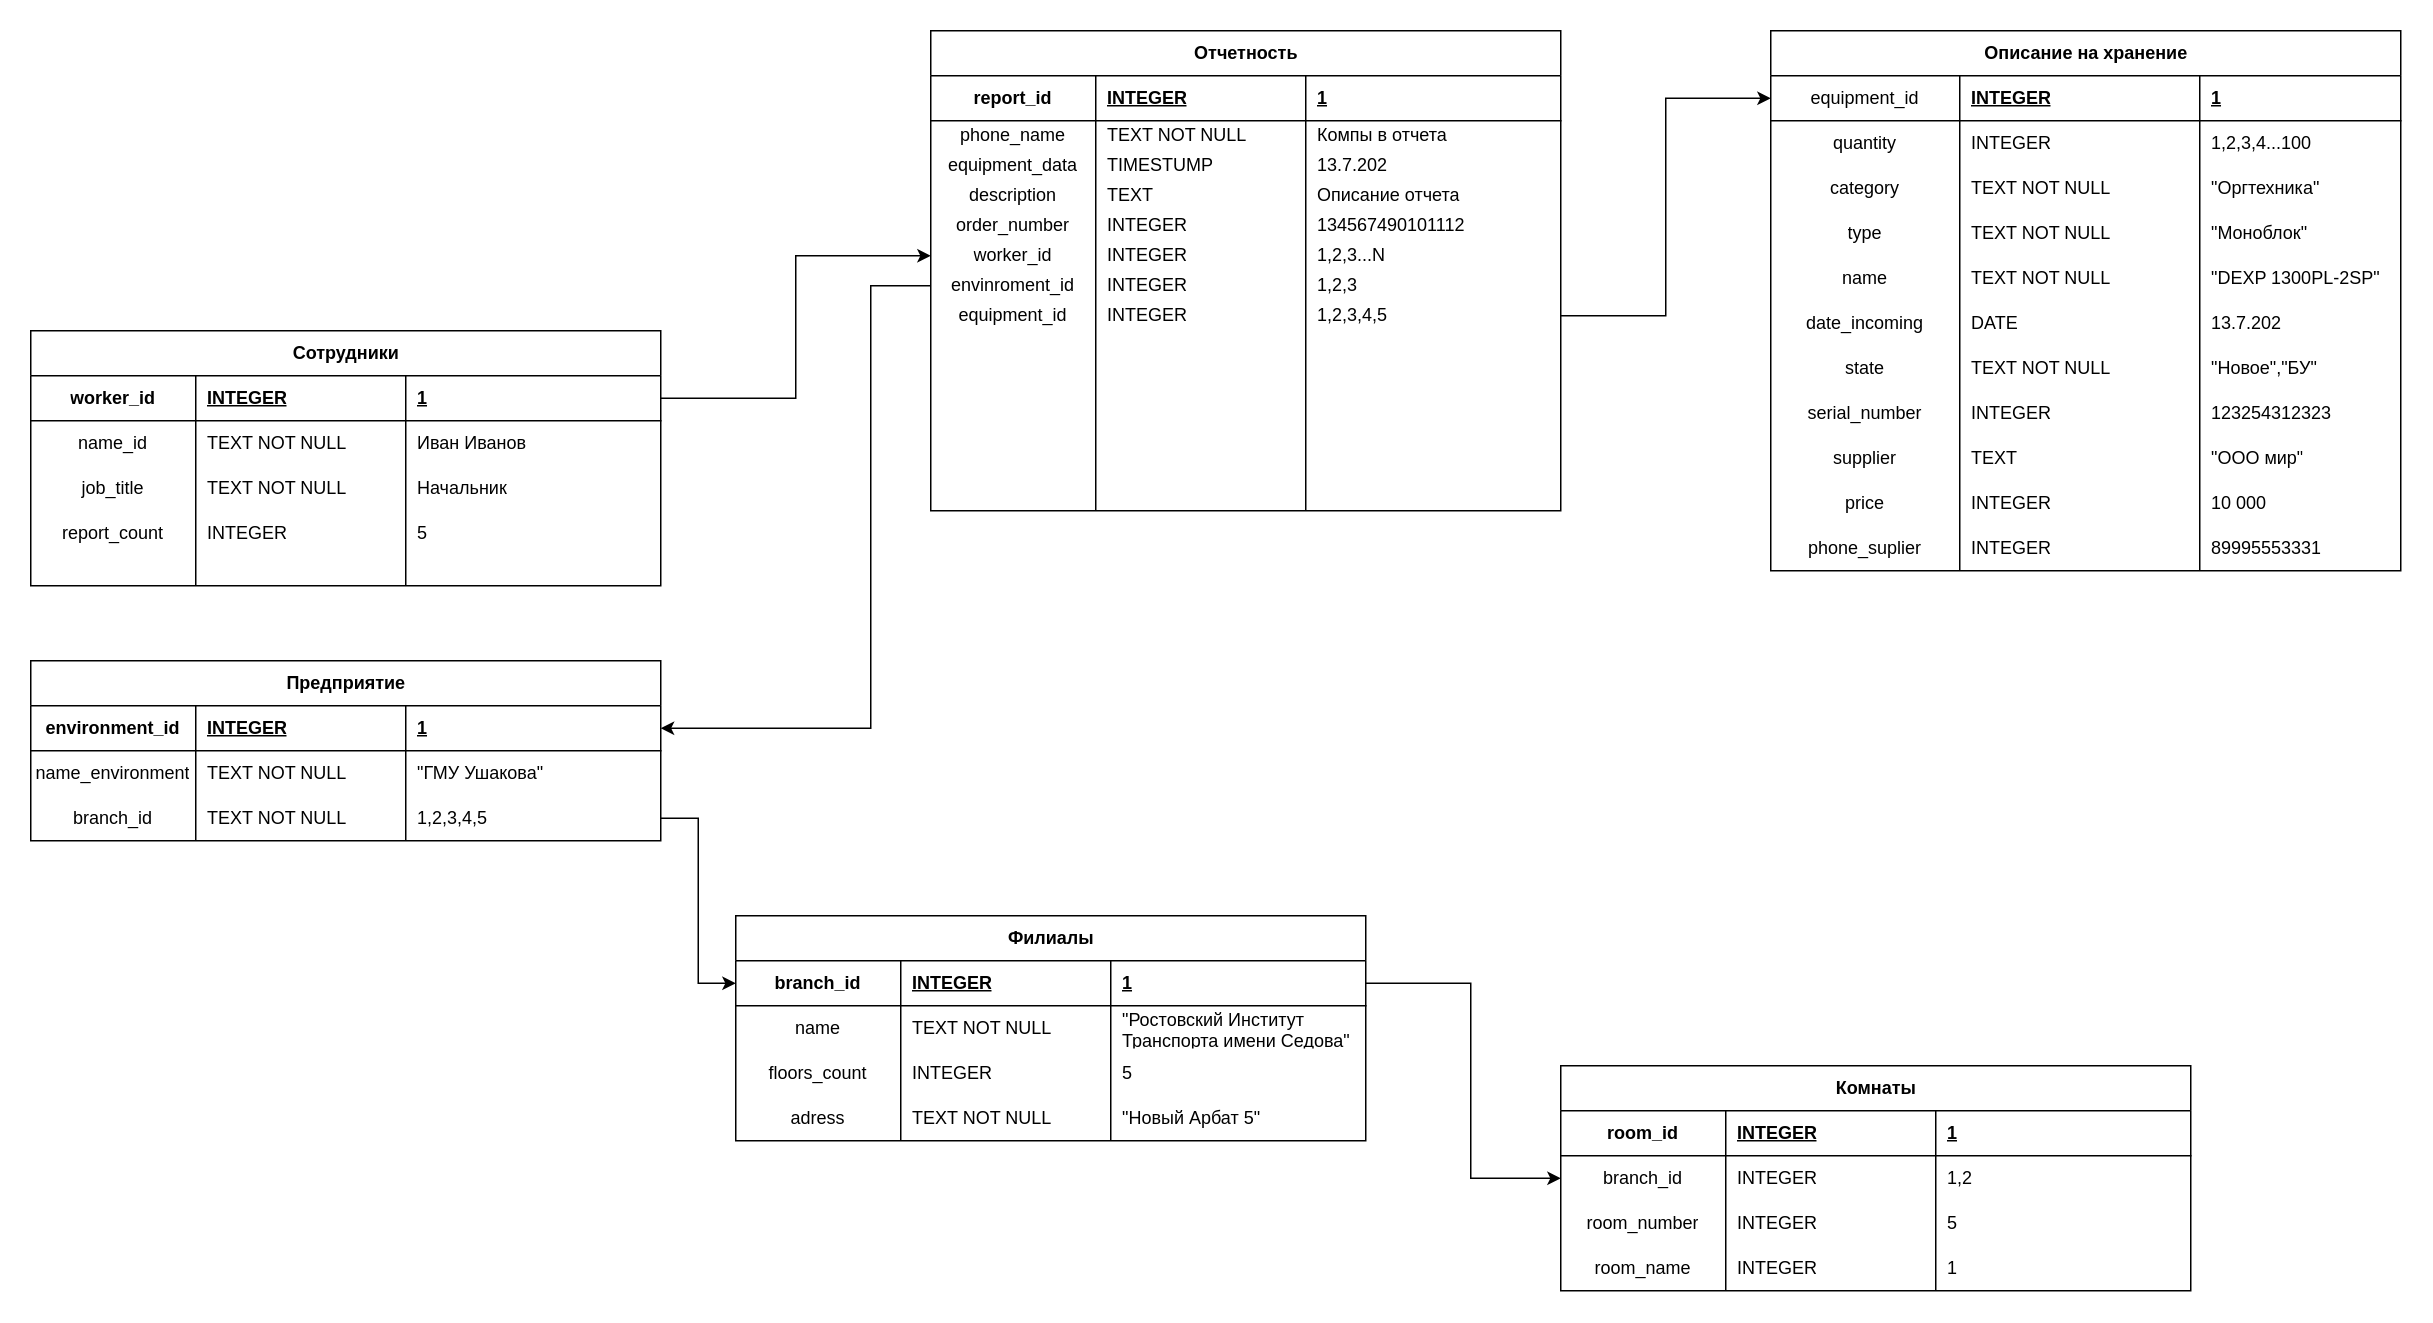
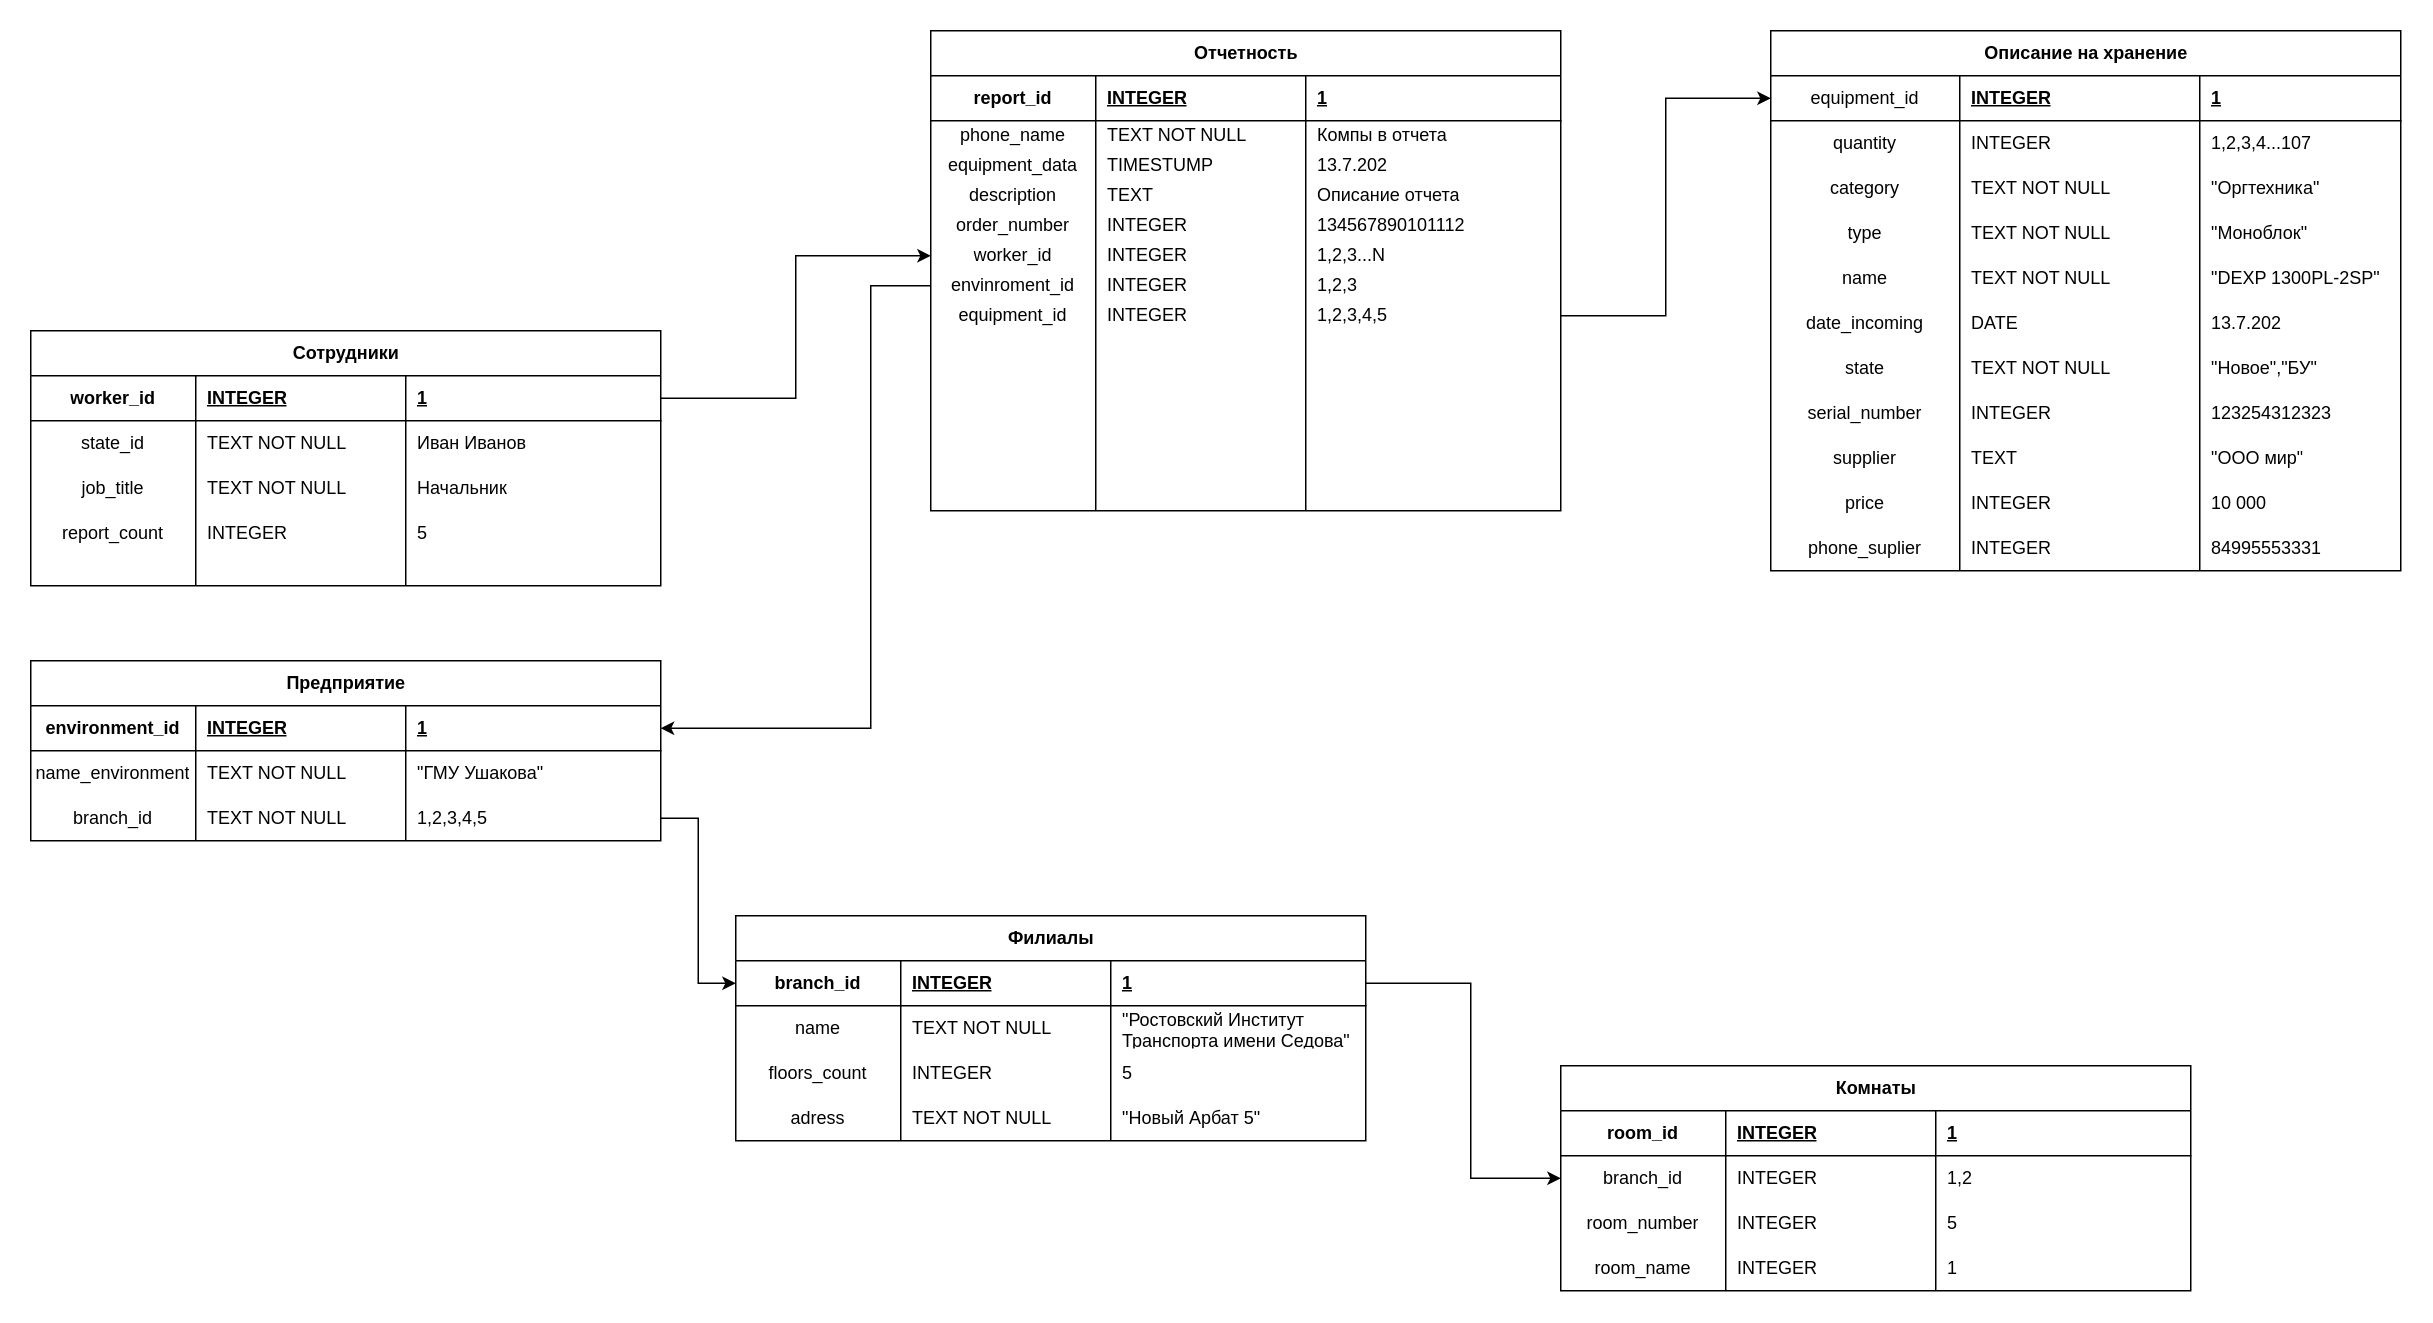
(2263, 143) -> (2263, 143)
(1393, 226) -> (1393, 226)
(113, 443) -> (113, 443)
(2267, 548) -> (2267, 548)
